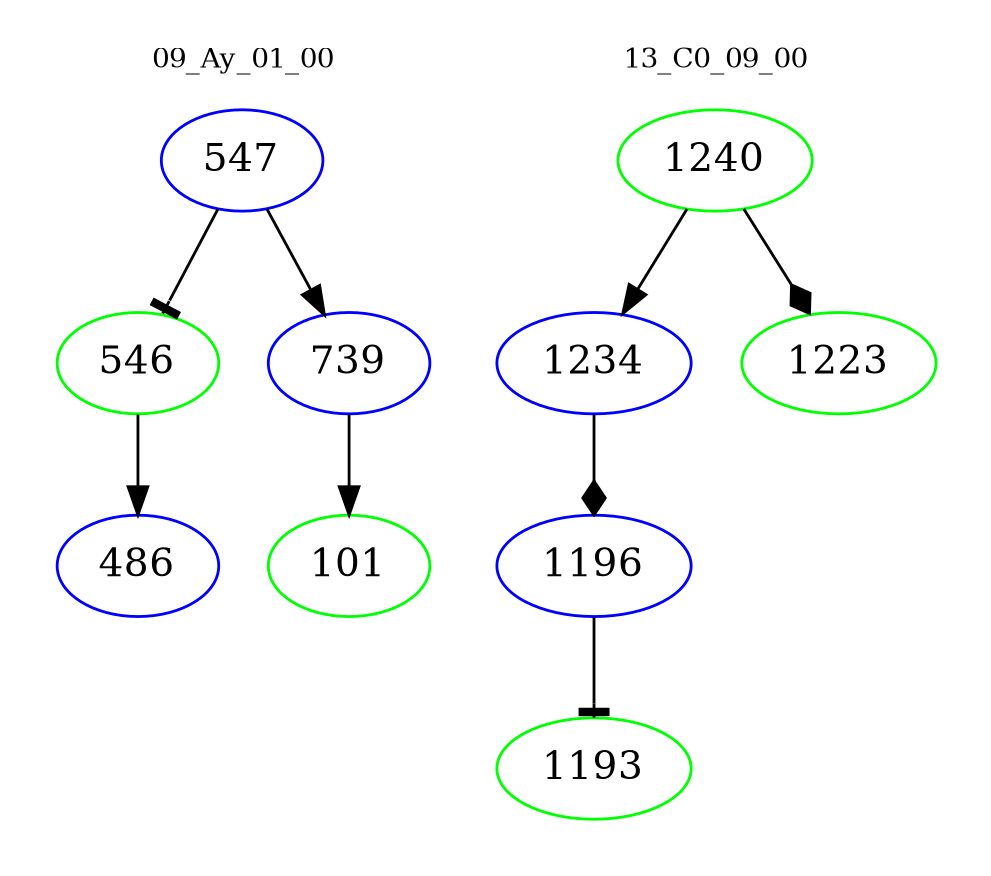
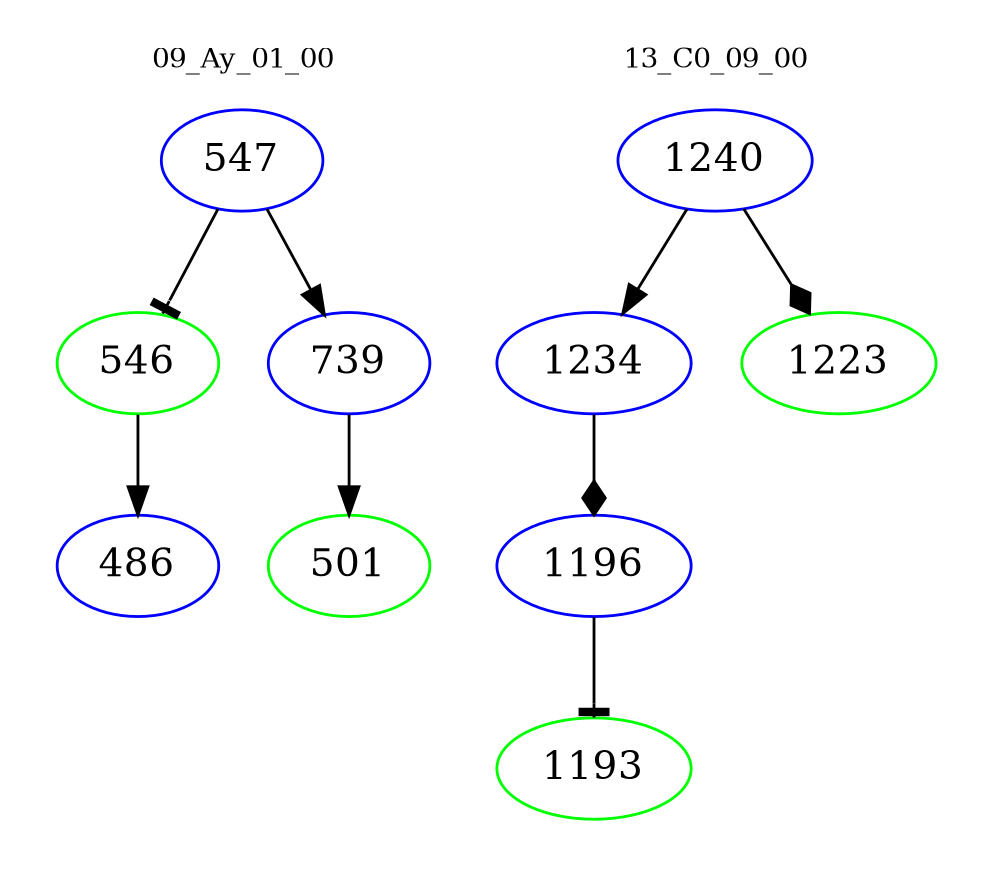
(715, 160) -> (715, 160)
(349, 566) -> (349, 566)
